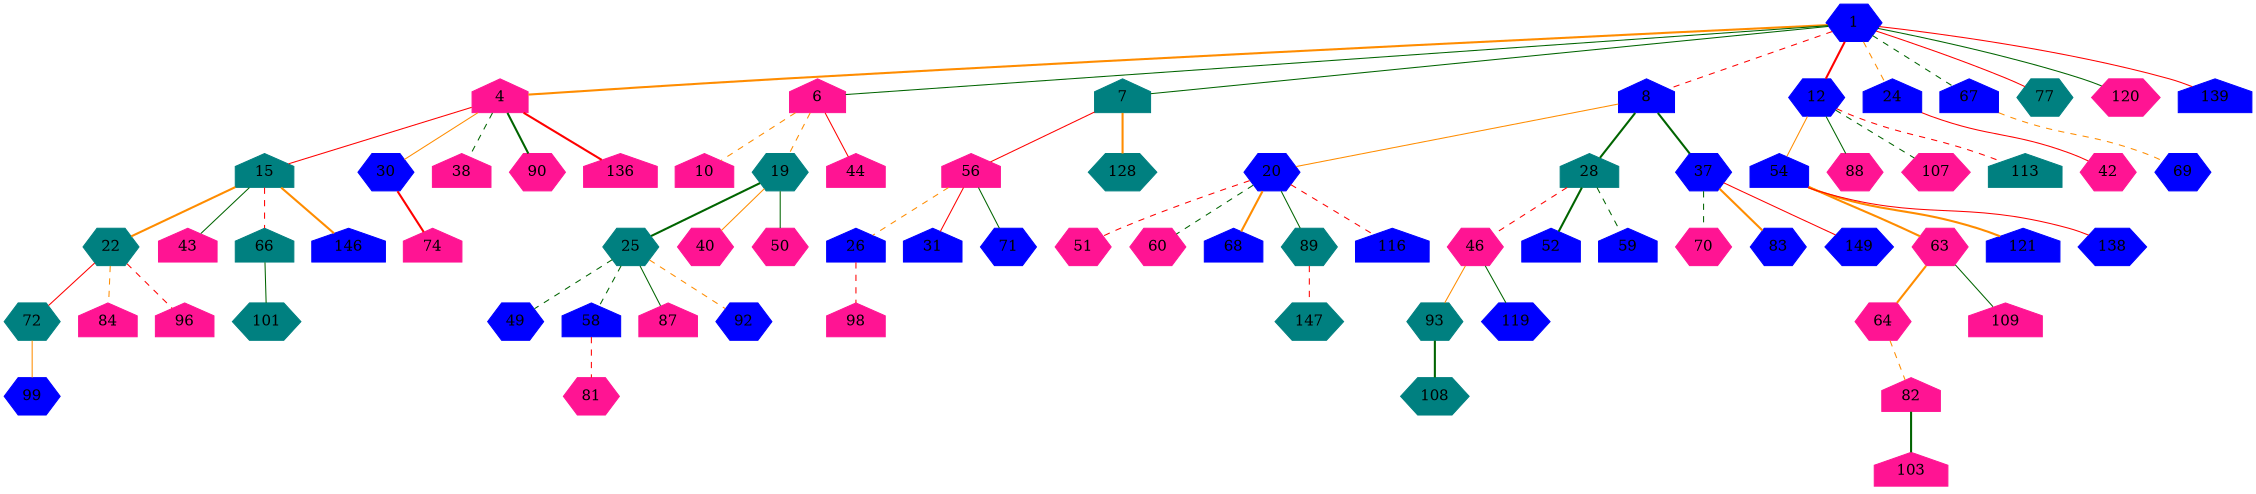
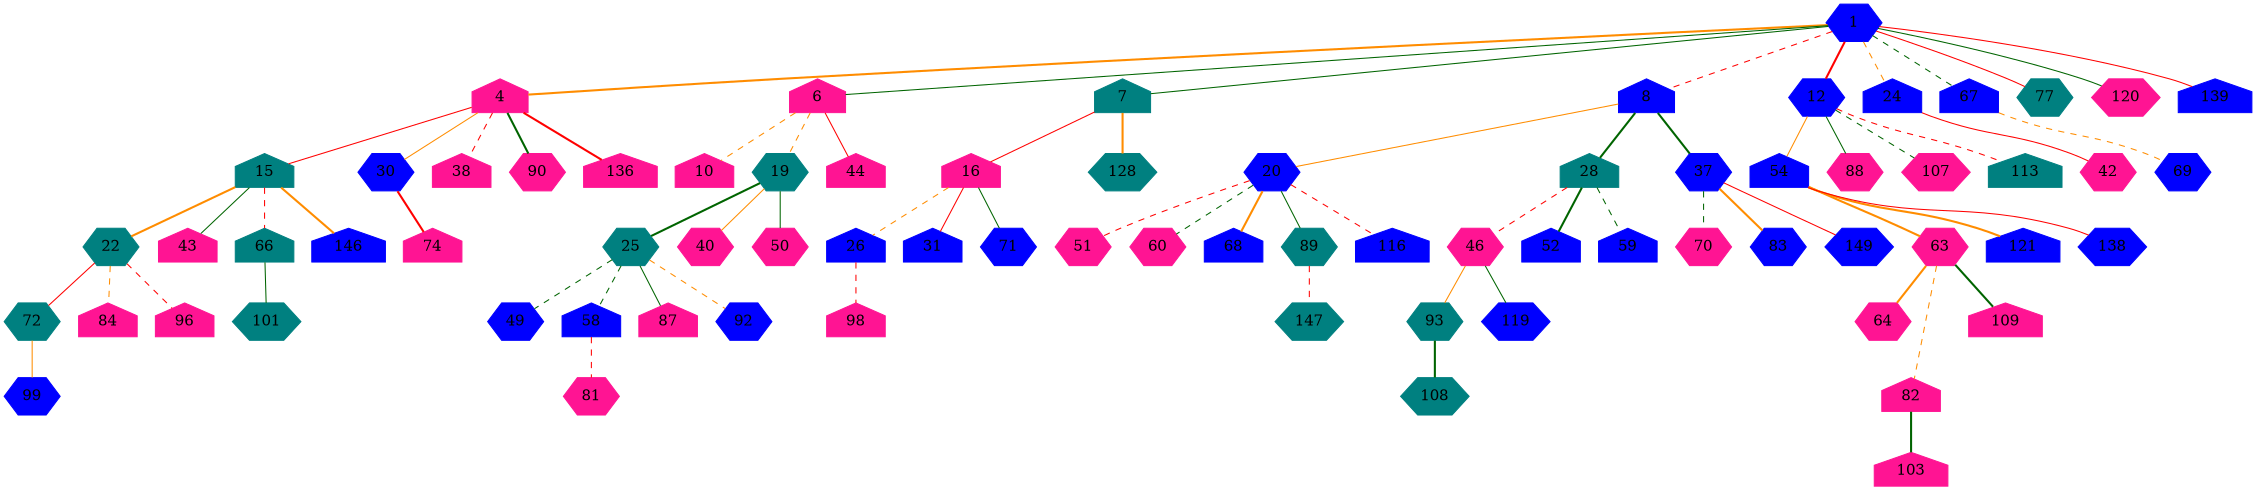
(481, 135) -> (481, 135)
(971, 172) -> (971, 172)
(1974, 286) -> (1974, 286)
(1898, 360) -> (1925, 322)
